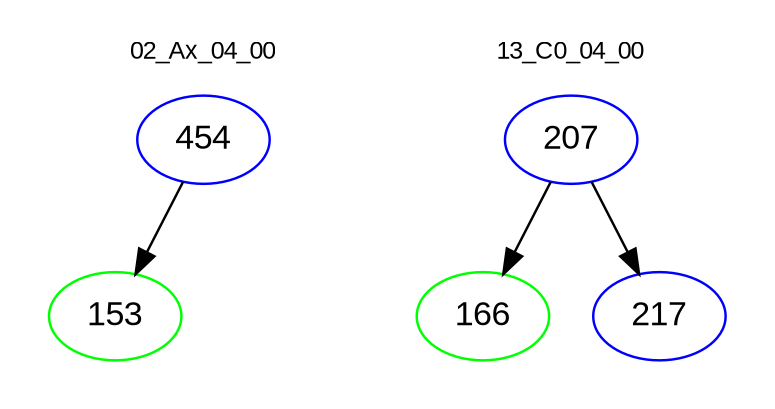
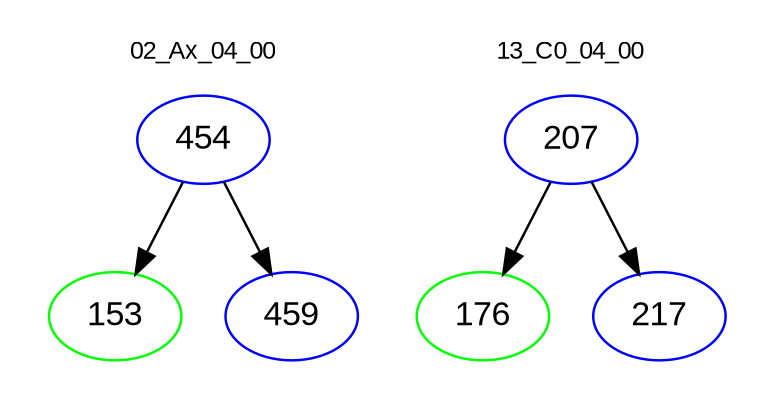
none -> (292, 316)
(483, 316) -> (483, 316)
